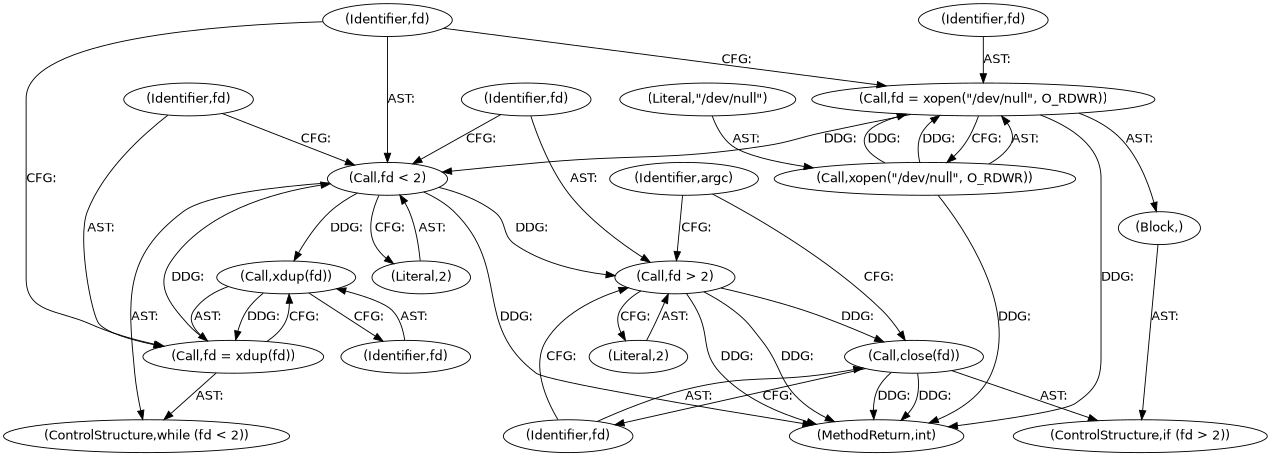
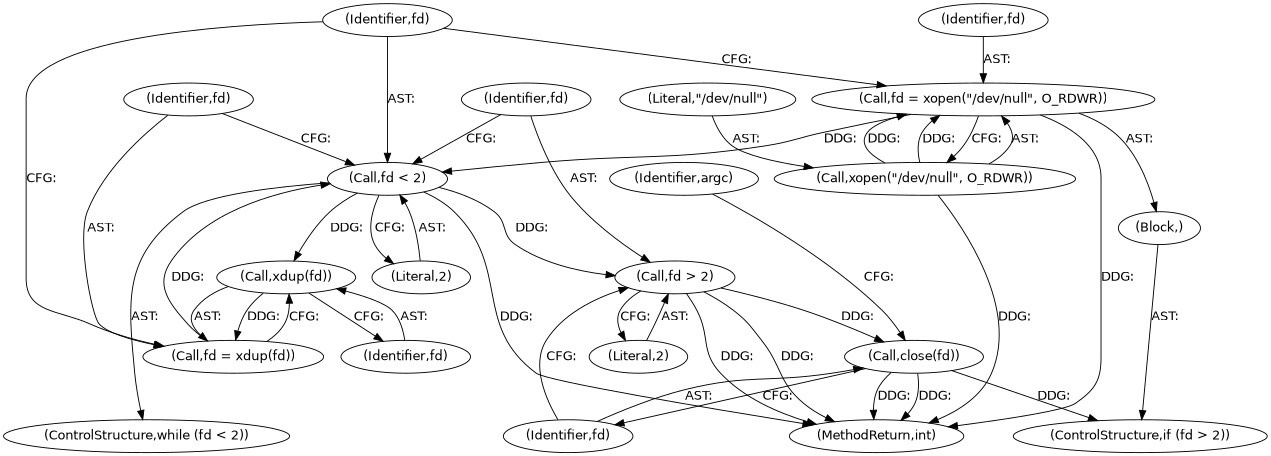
(680, 223) -> none
(194, 393) -> none
(1056, 396) -> (1056, 396)
